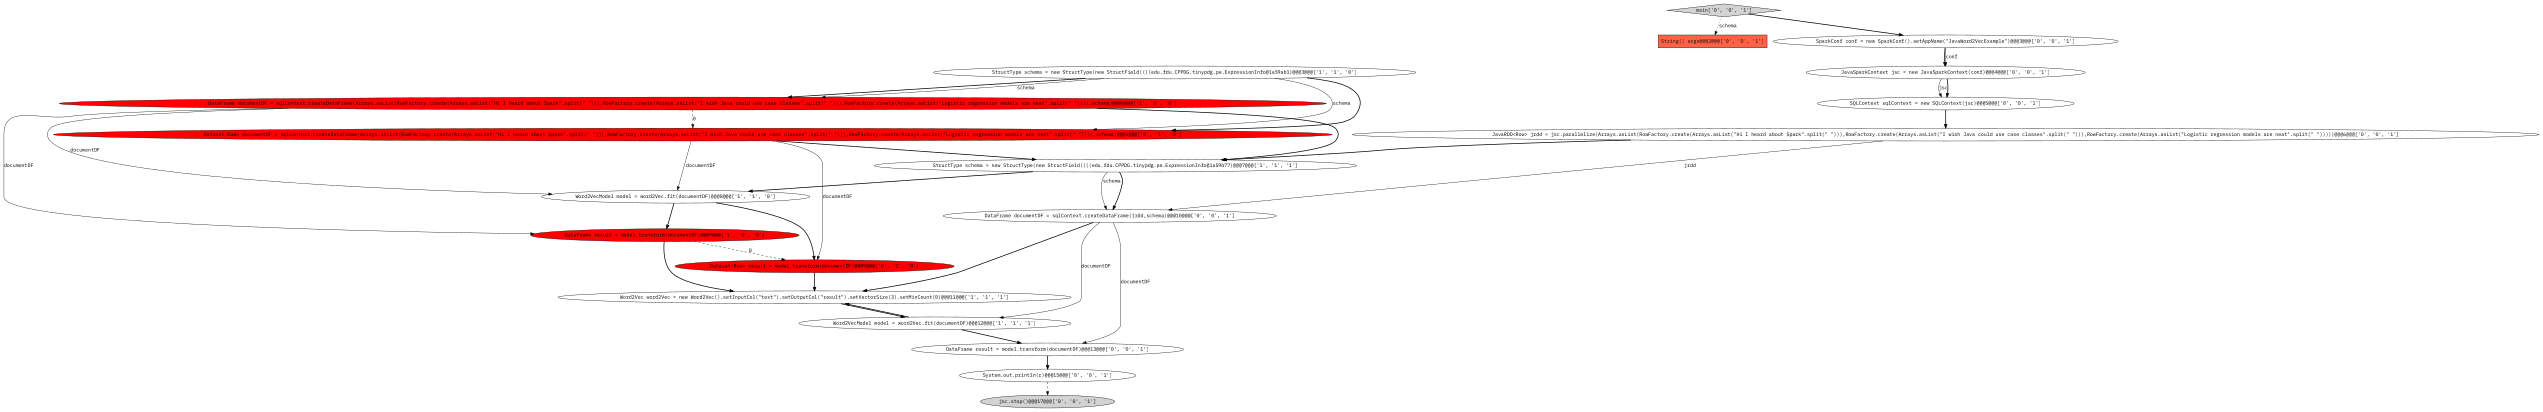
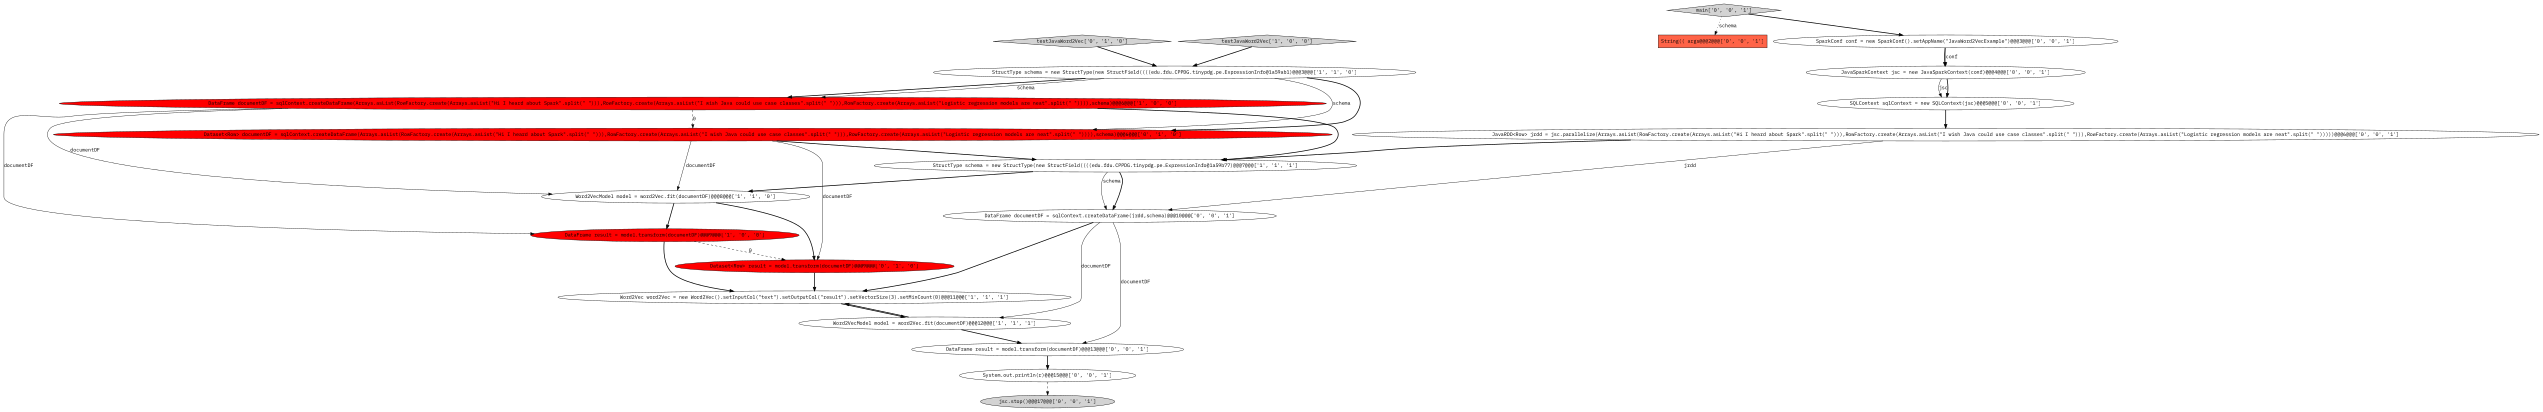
none -> (1082, 41)
none -> (1267, 41)
